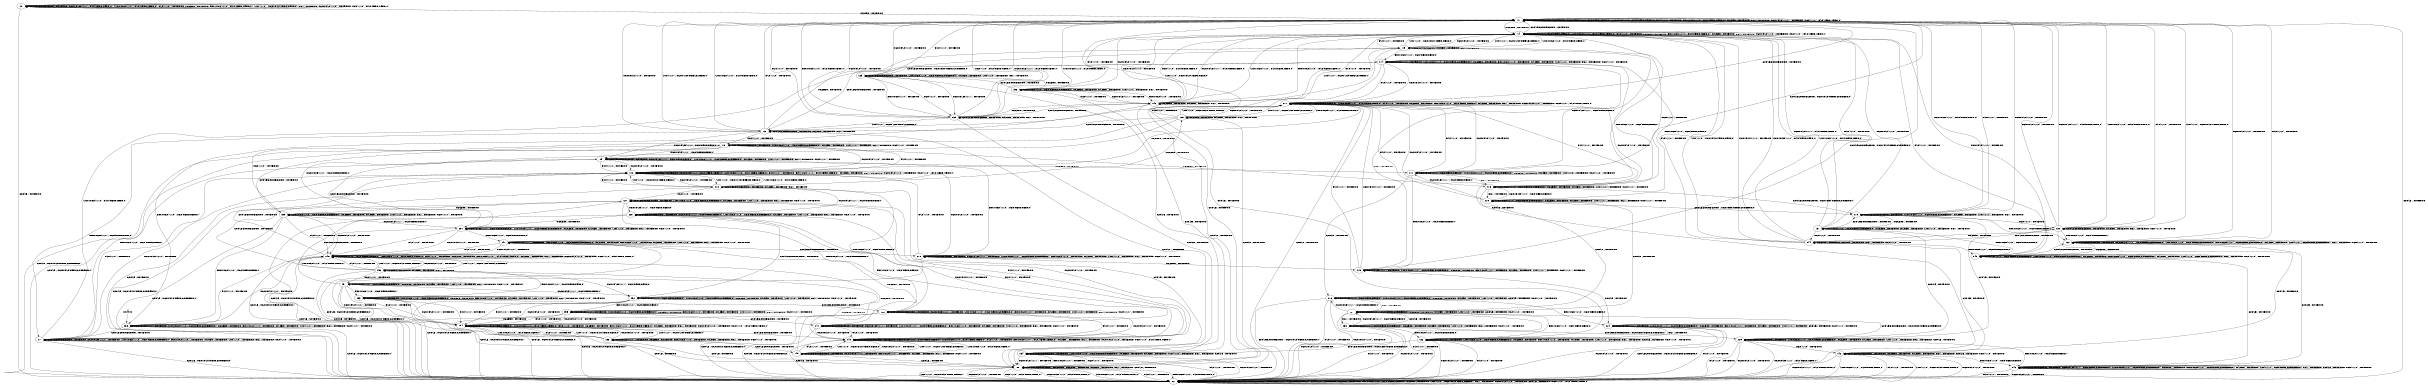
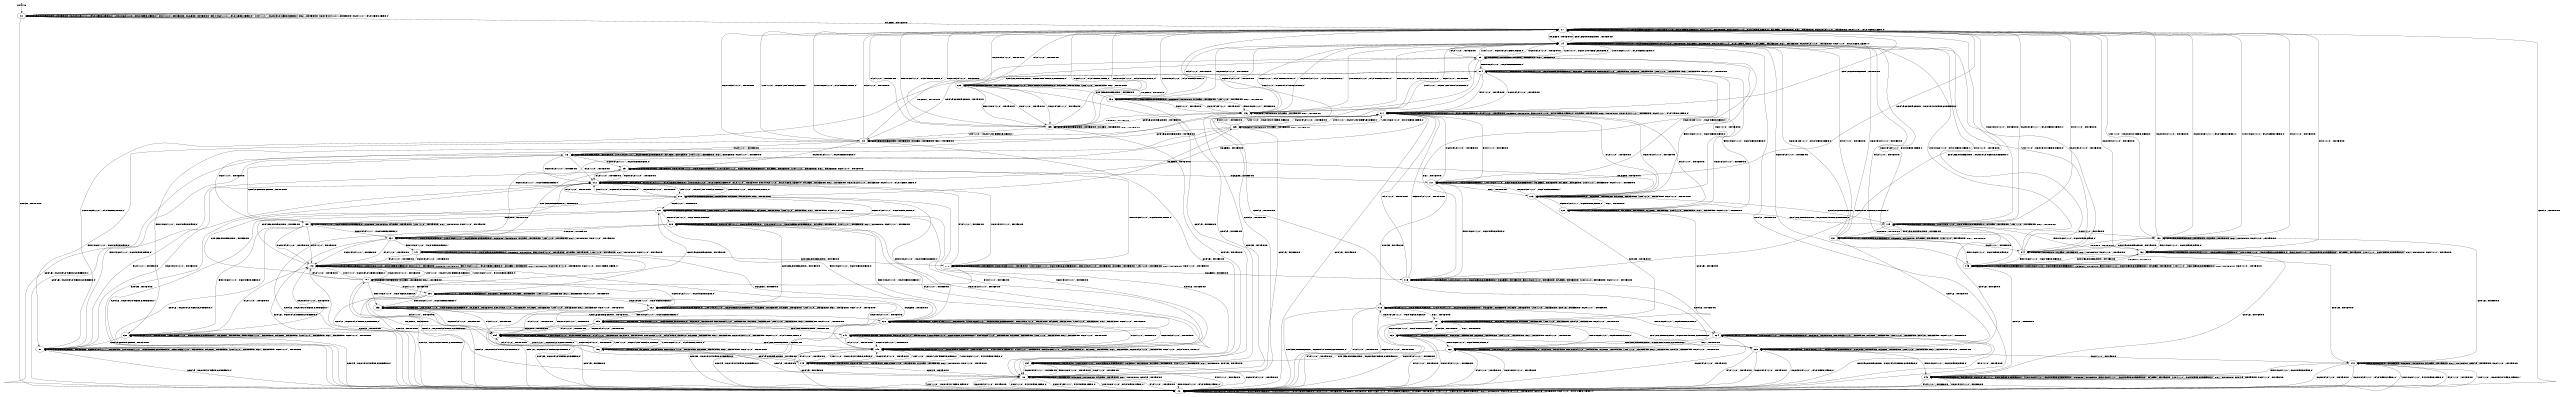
(771, 259) -> (707, 267)
(127, 318) -> (22, 9)
